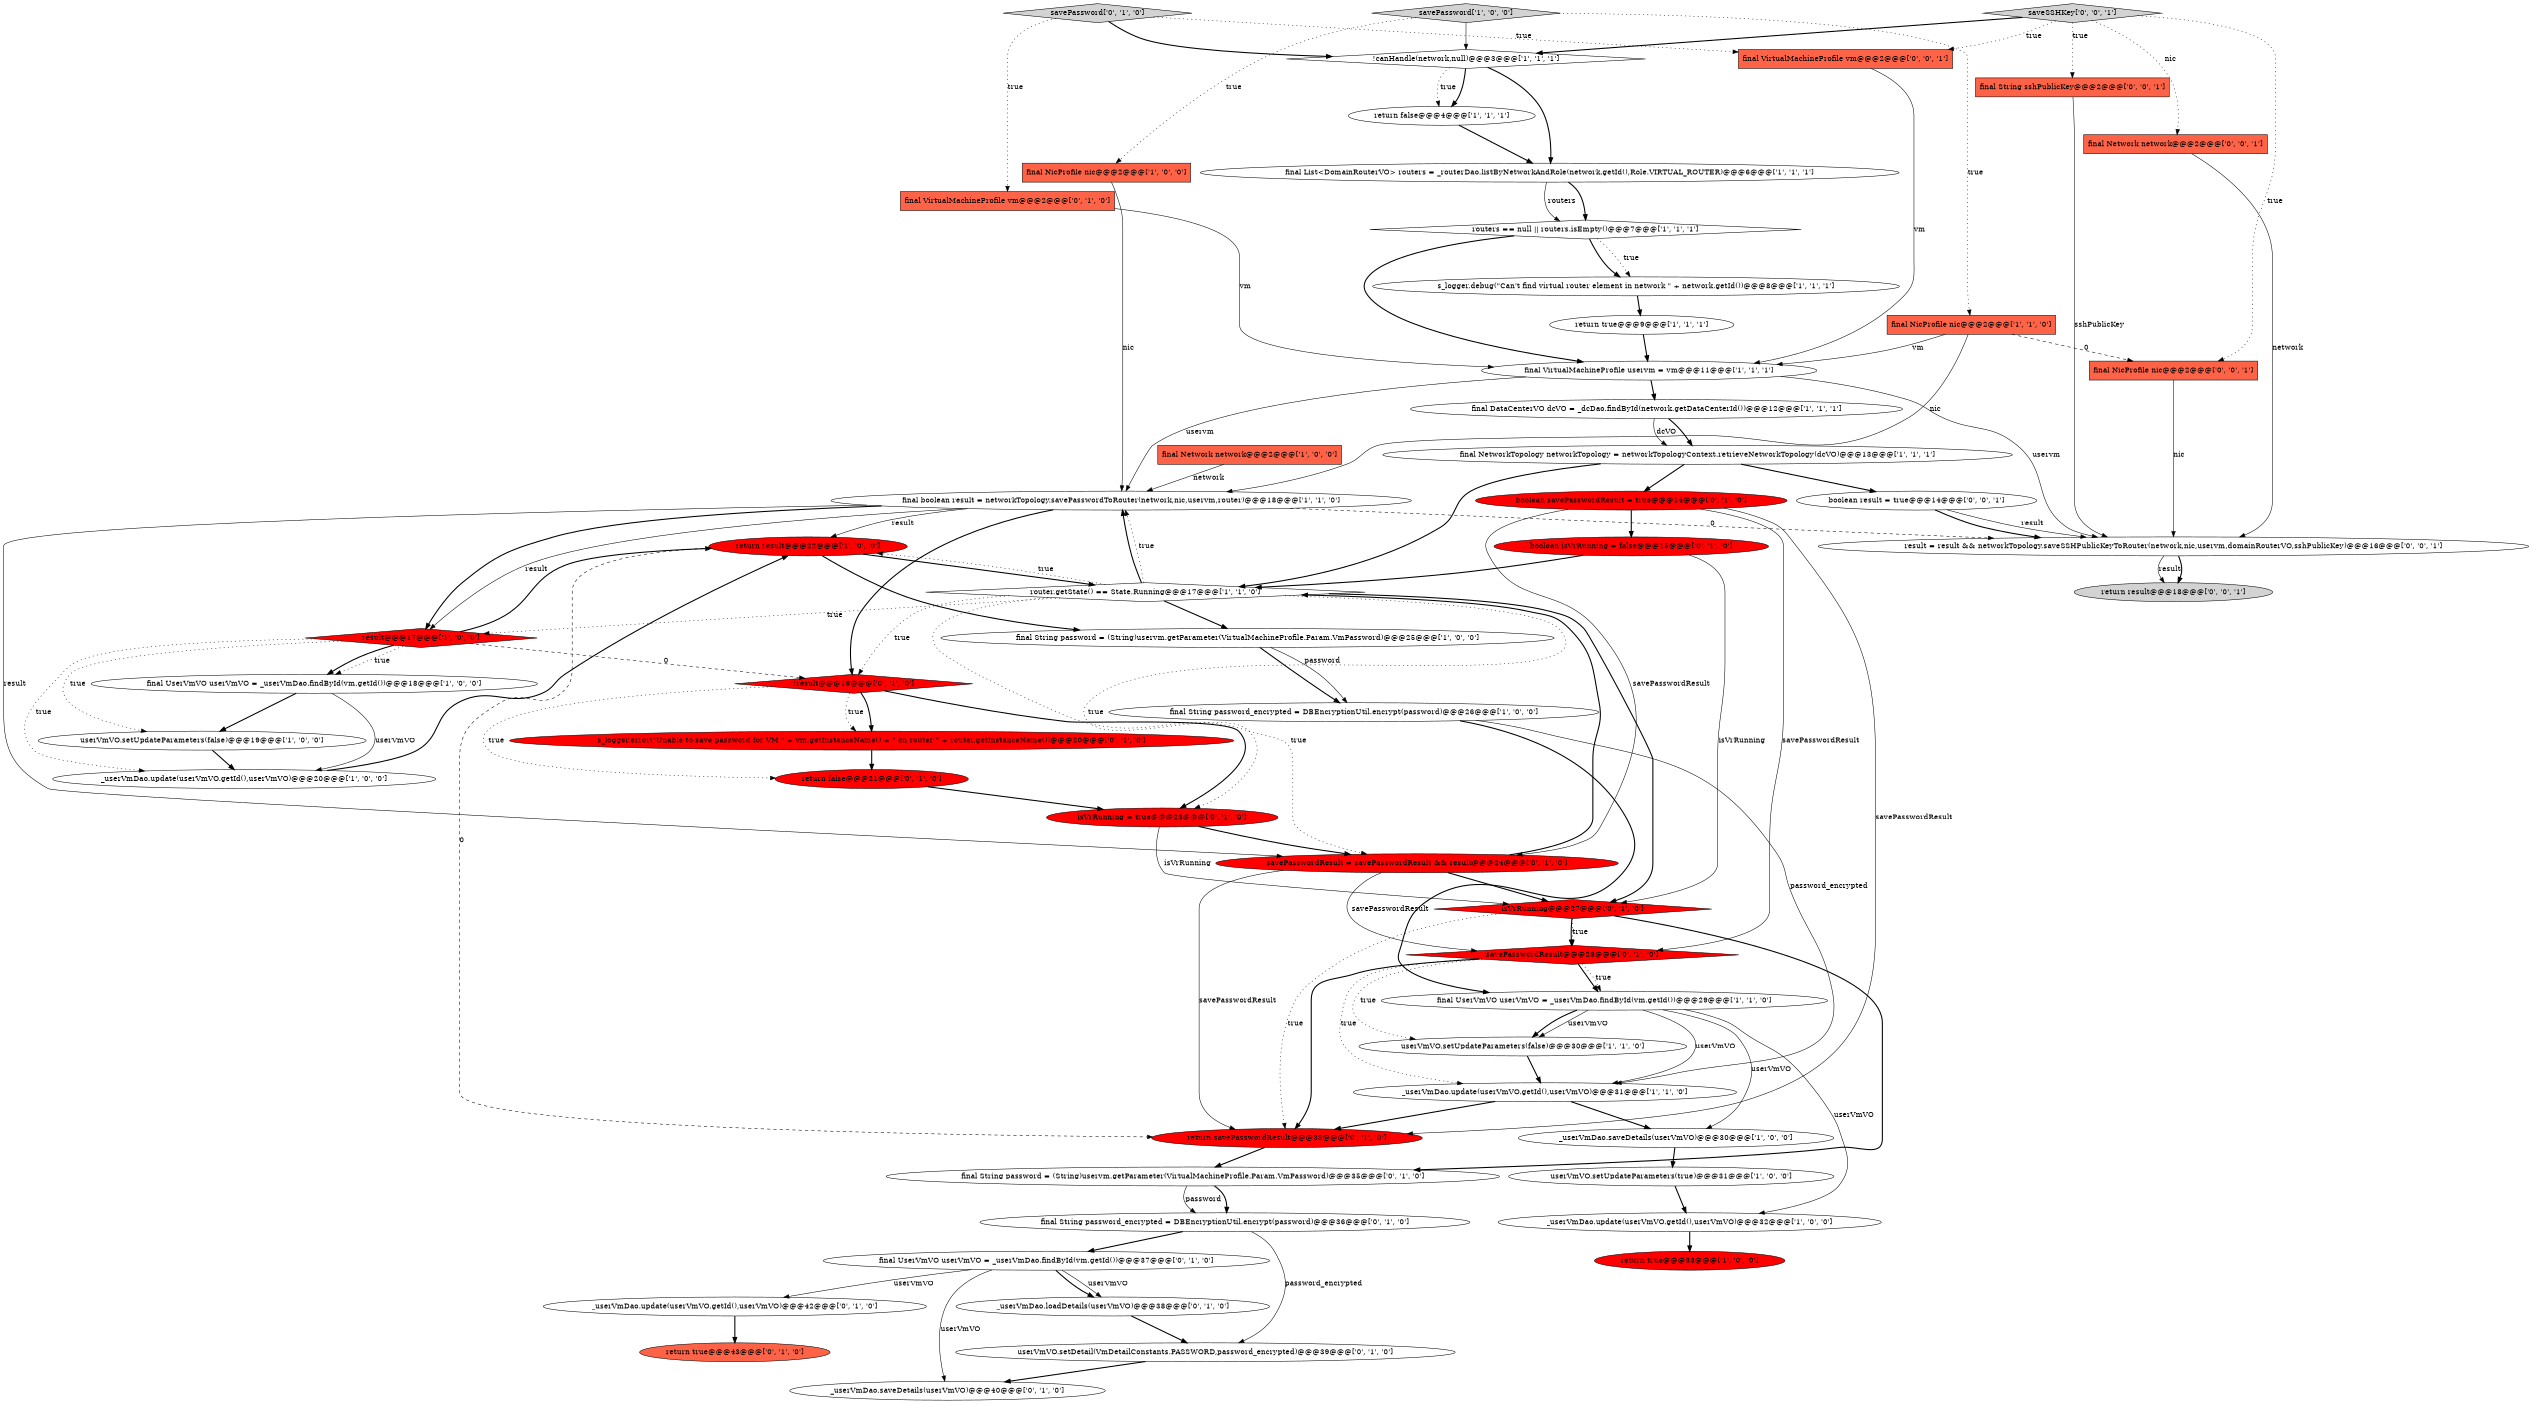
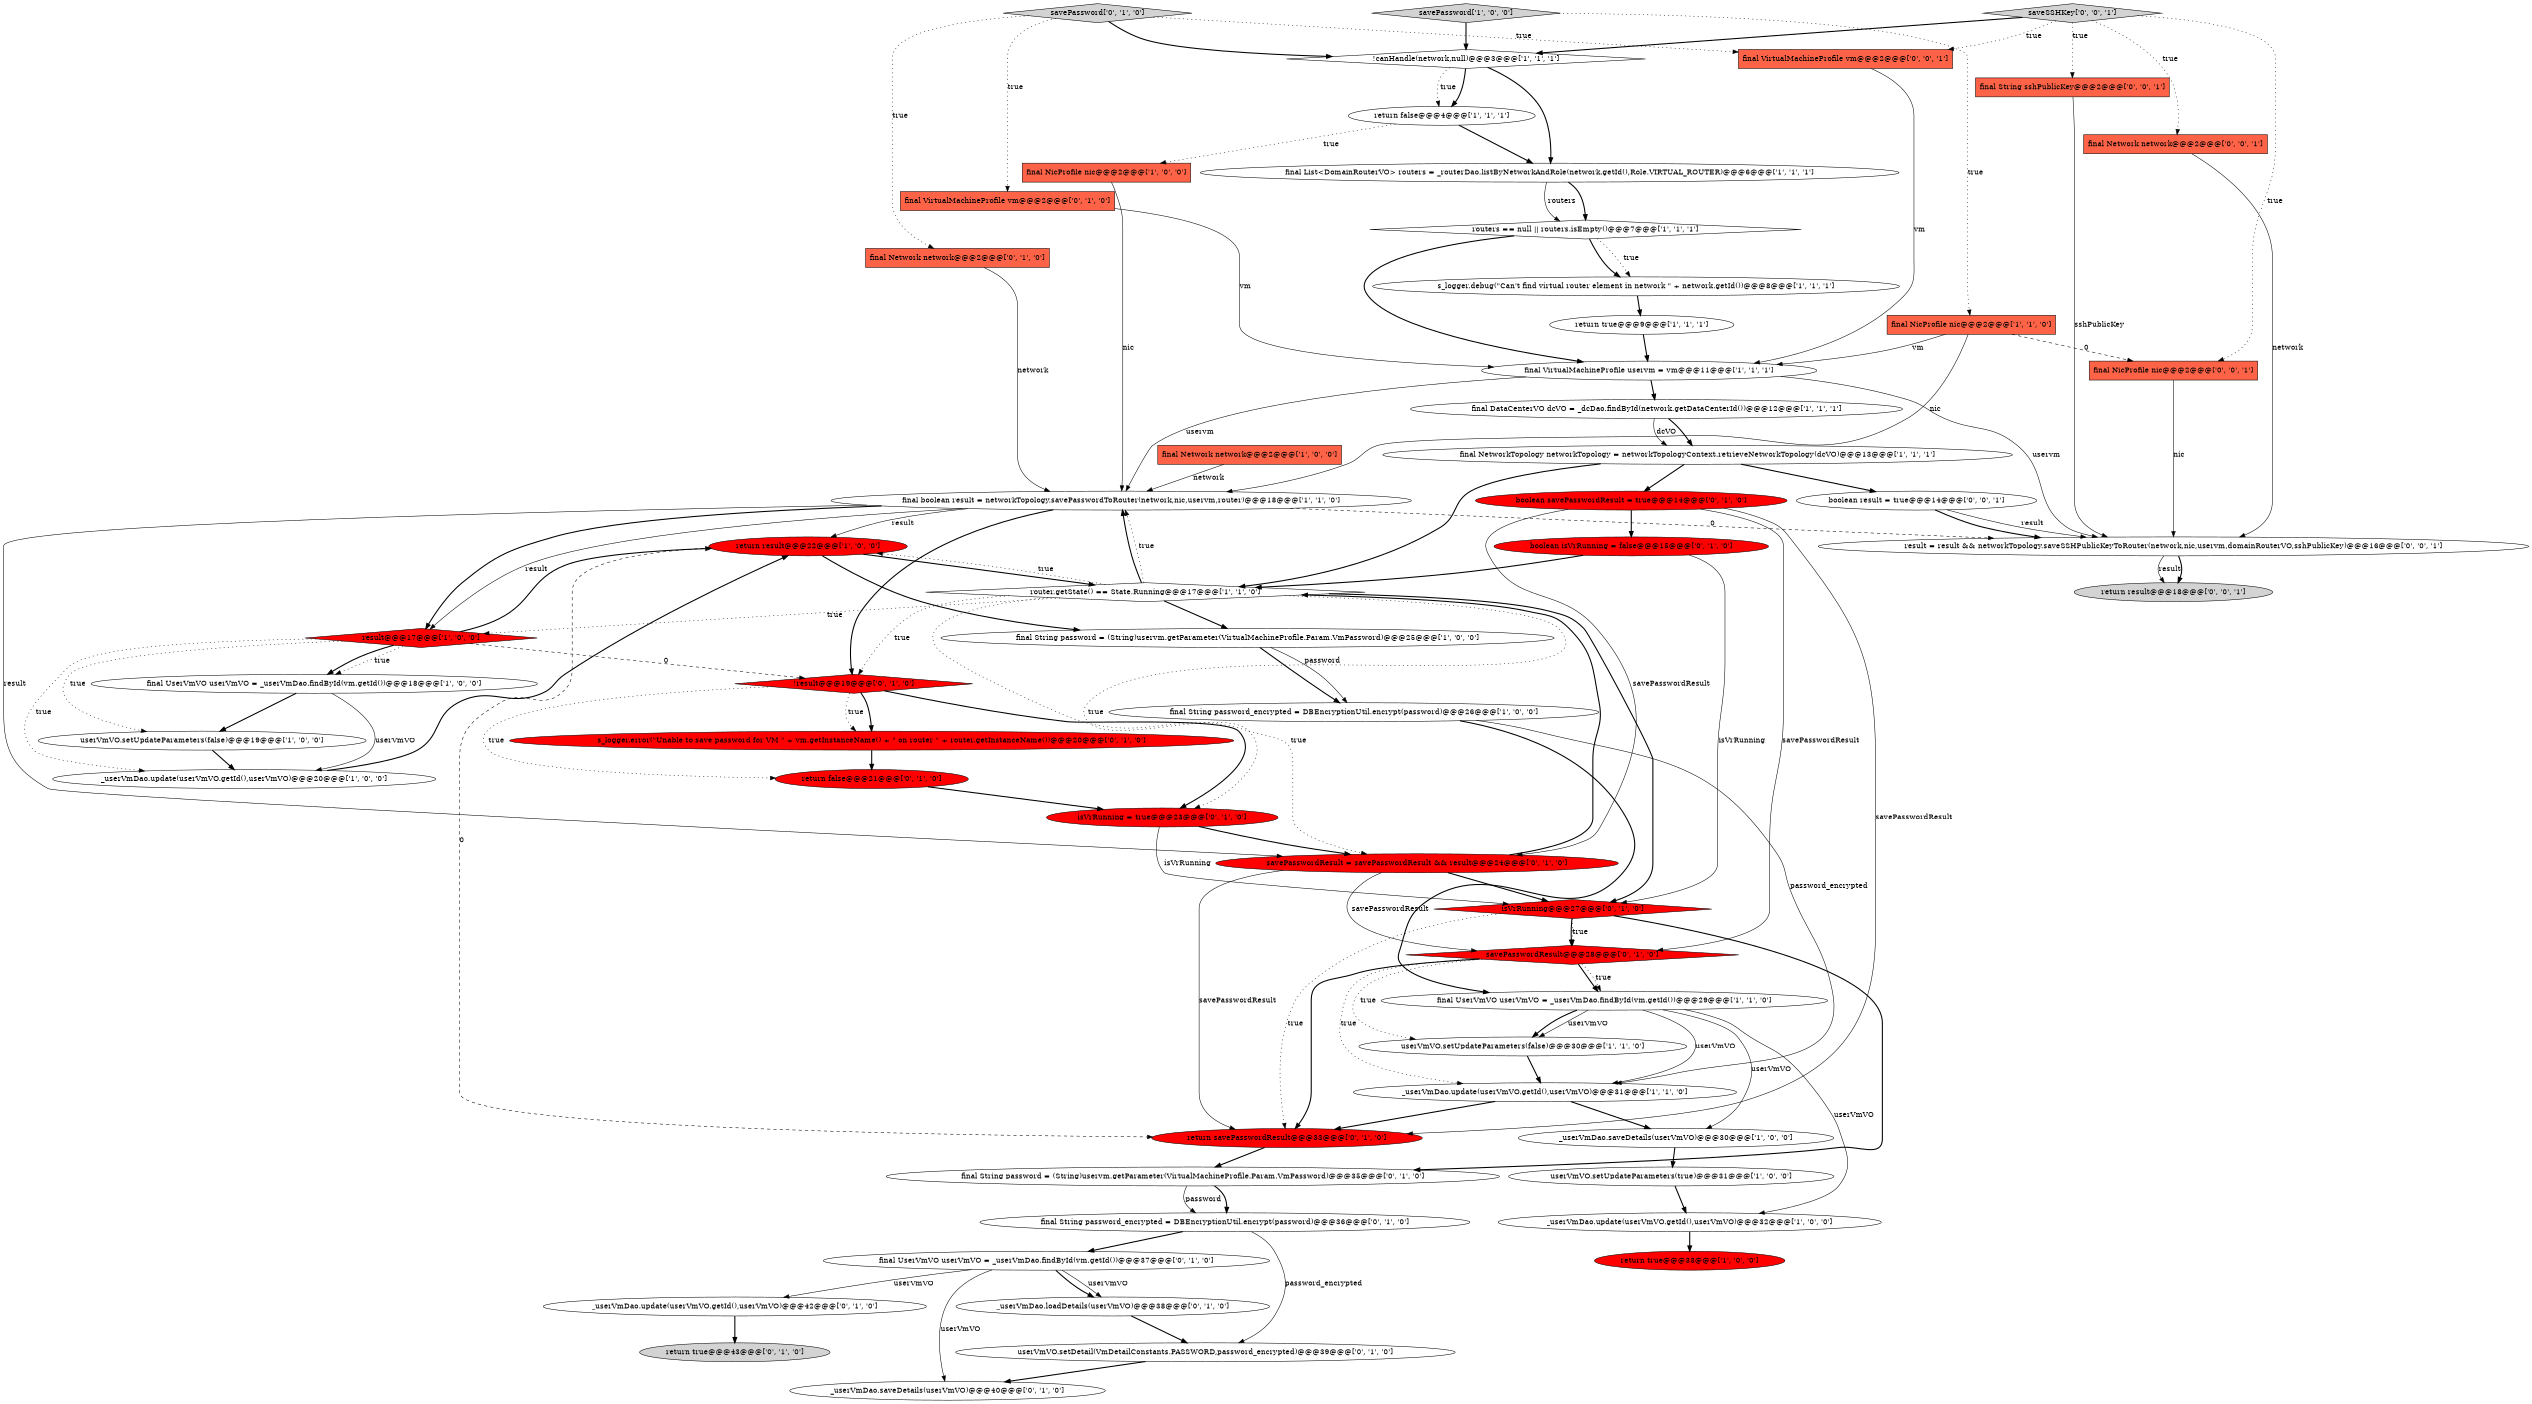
(1466, 32) -> (1466, 32)
(2171, 59) -> (2171, 59)
(1256, 62) -> (1280, 143)
none -> (958, 258)
(735, 1352) -> (735, 1352)
